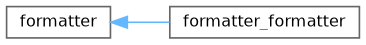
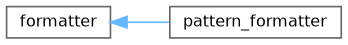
(265, 22) -> (256, 22)
